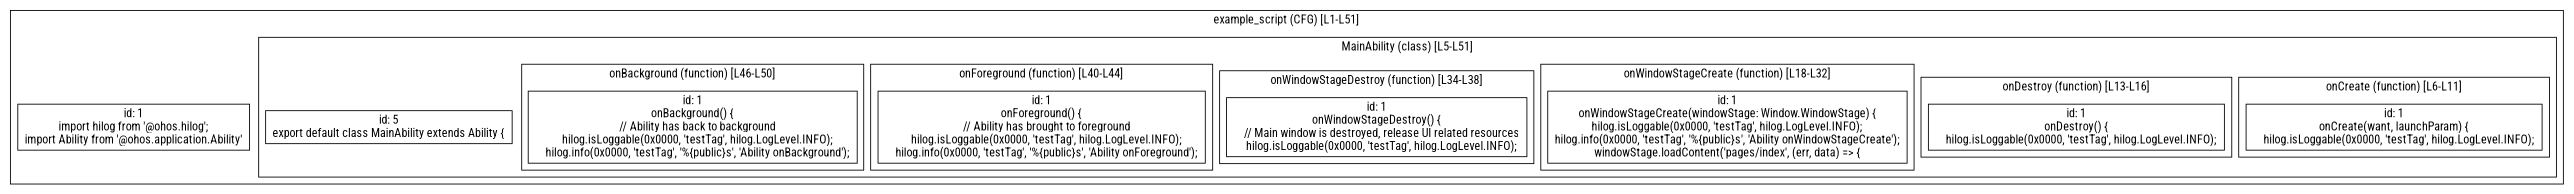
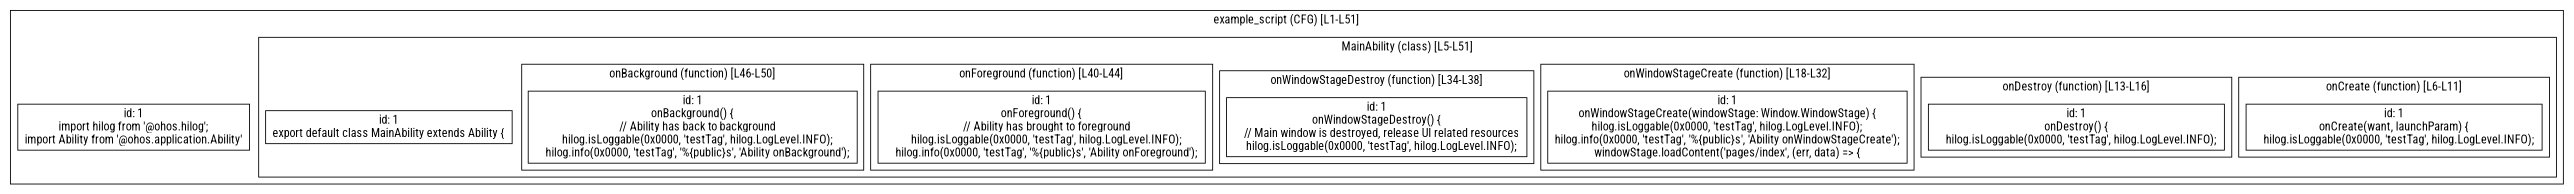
(389, 127) -> (389, 127)
